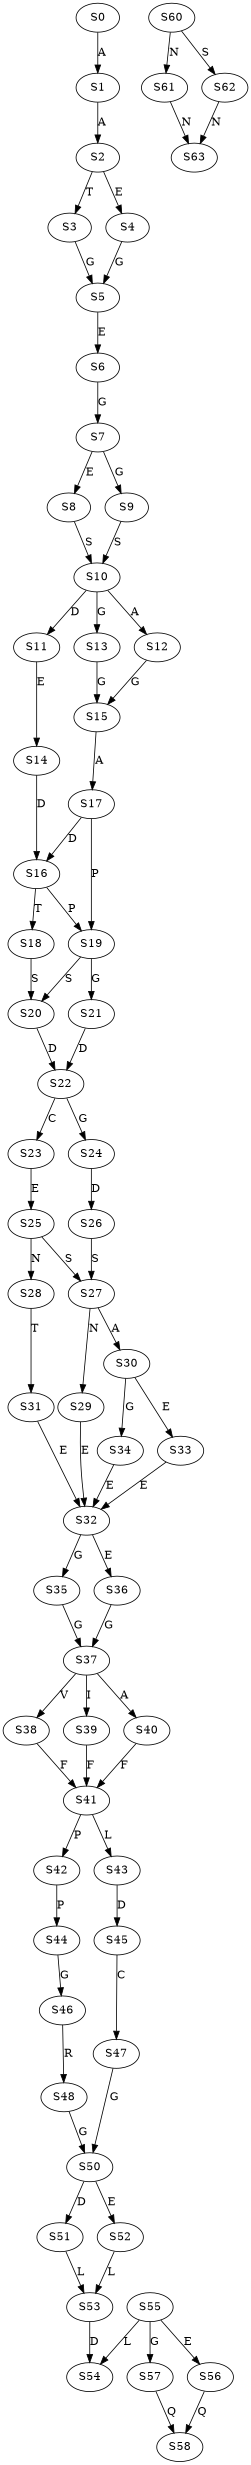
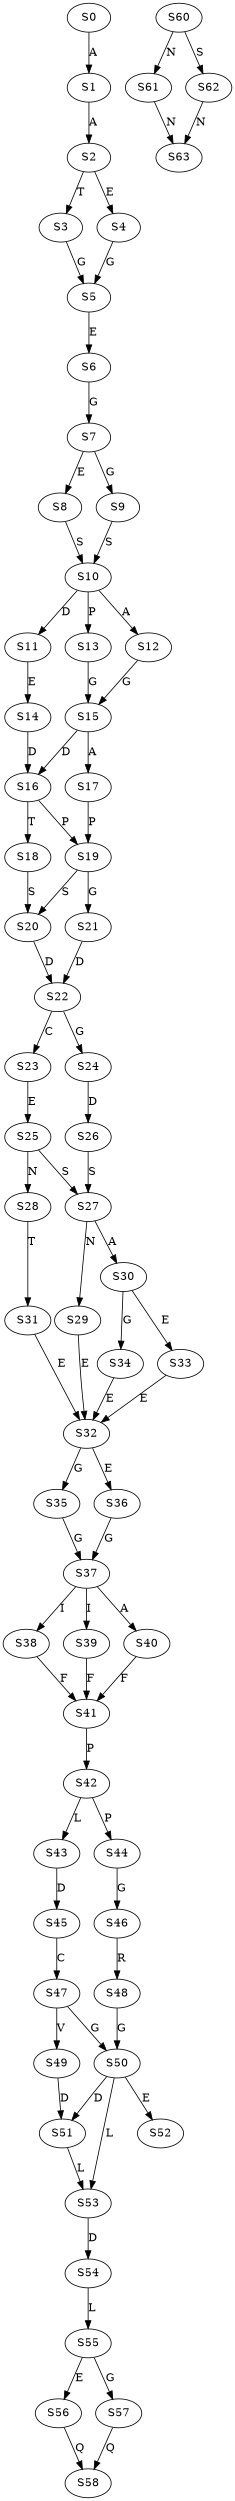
(102, 612) -> (92, 612)
(67, 836) -> (61, 749)
(64, 1696) -> (62, 1609)
(100, 1832) -> (73, 1815)
none -> (57, 2063)
(107, 2269) -> (103, 2129)
(123, 2339) -> (88, 2304)
